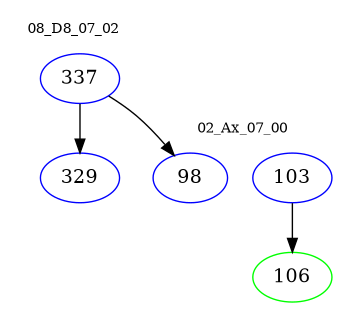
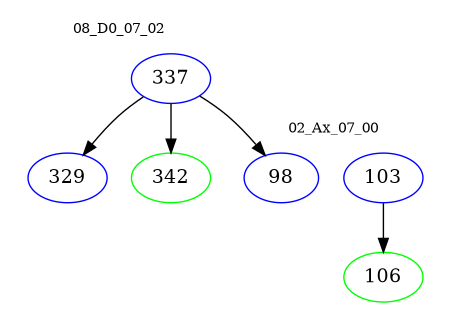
(74, 30) -> (119, 30)
none -> (171, 178)
